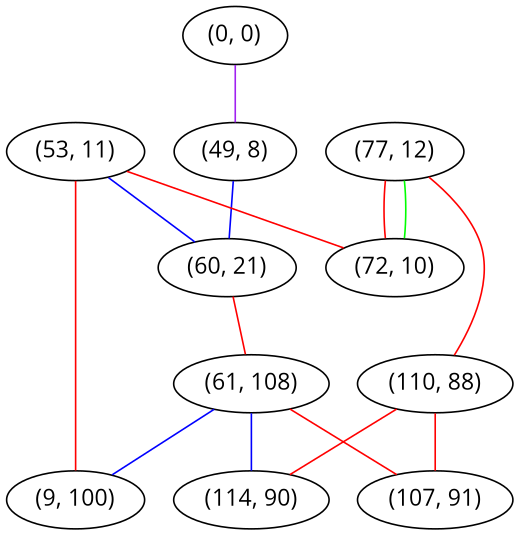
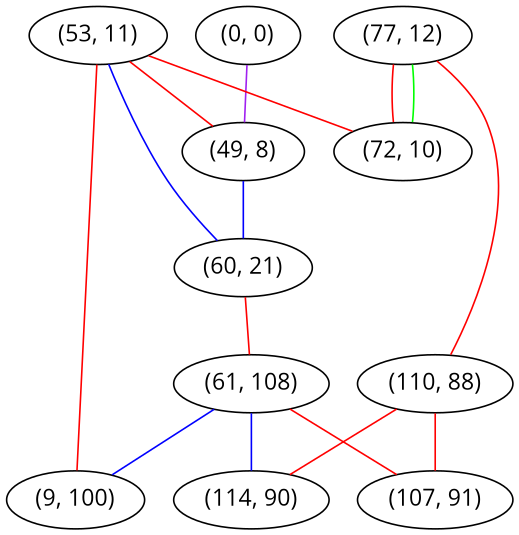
none -> (171, 94)
